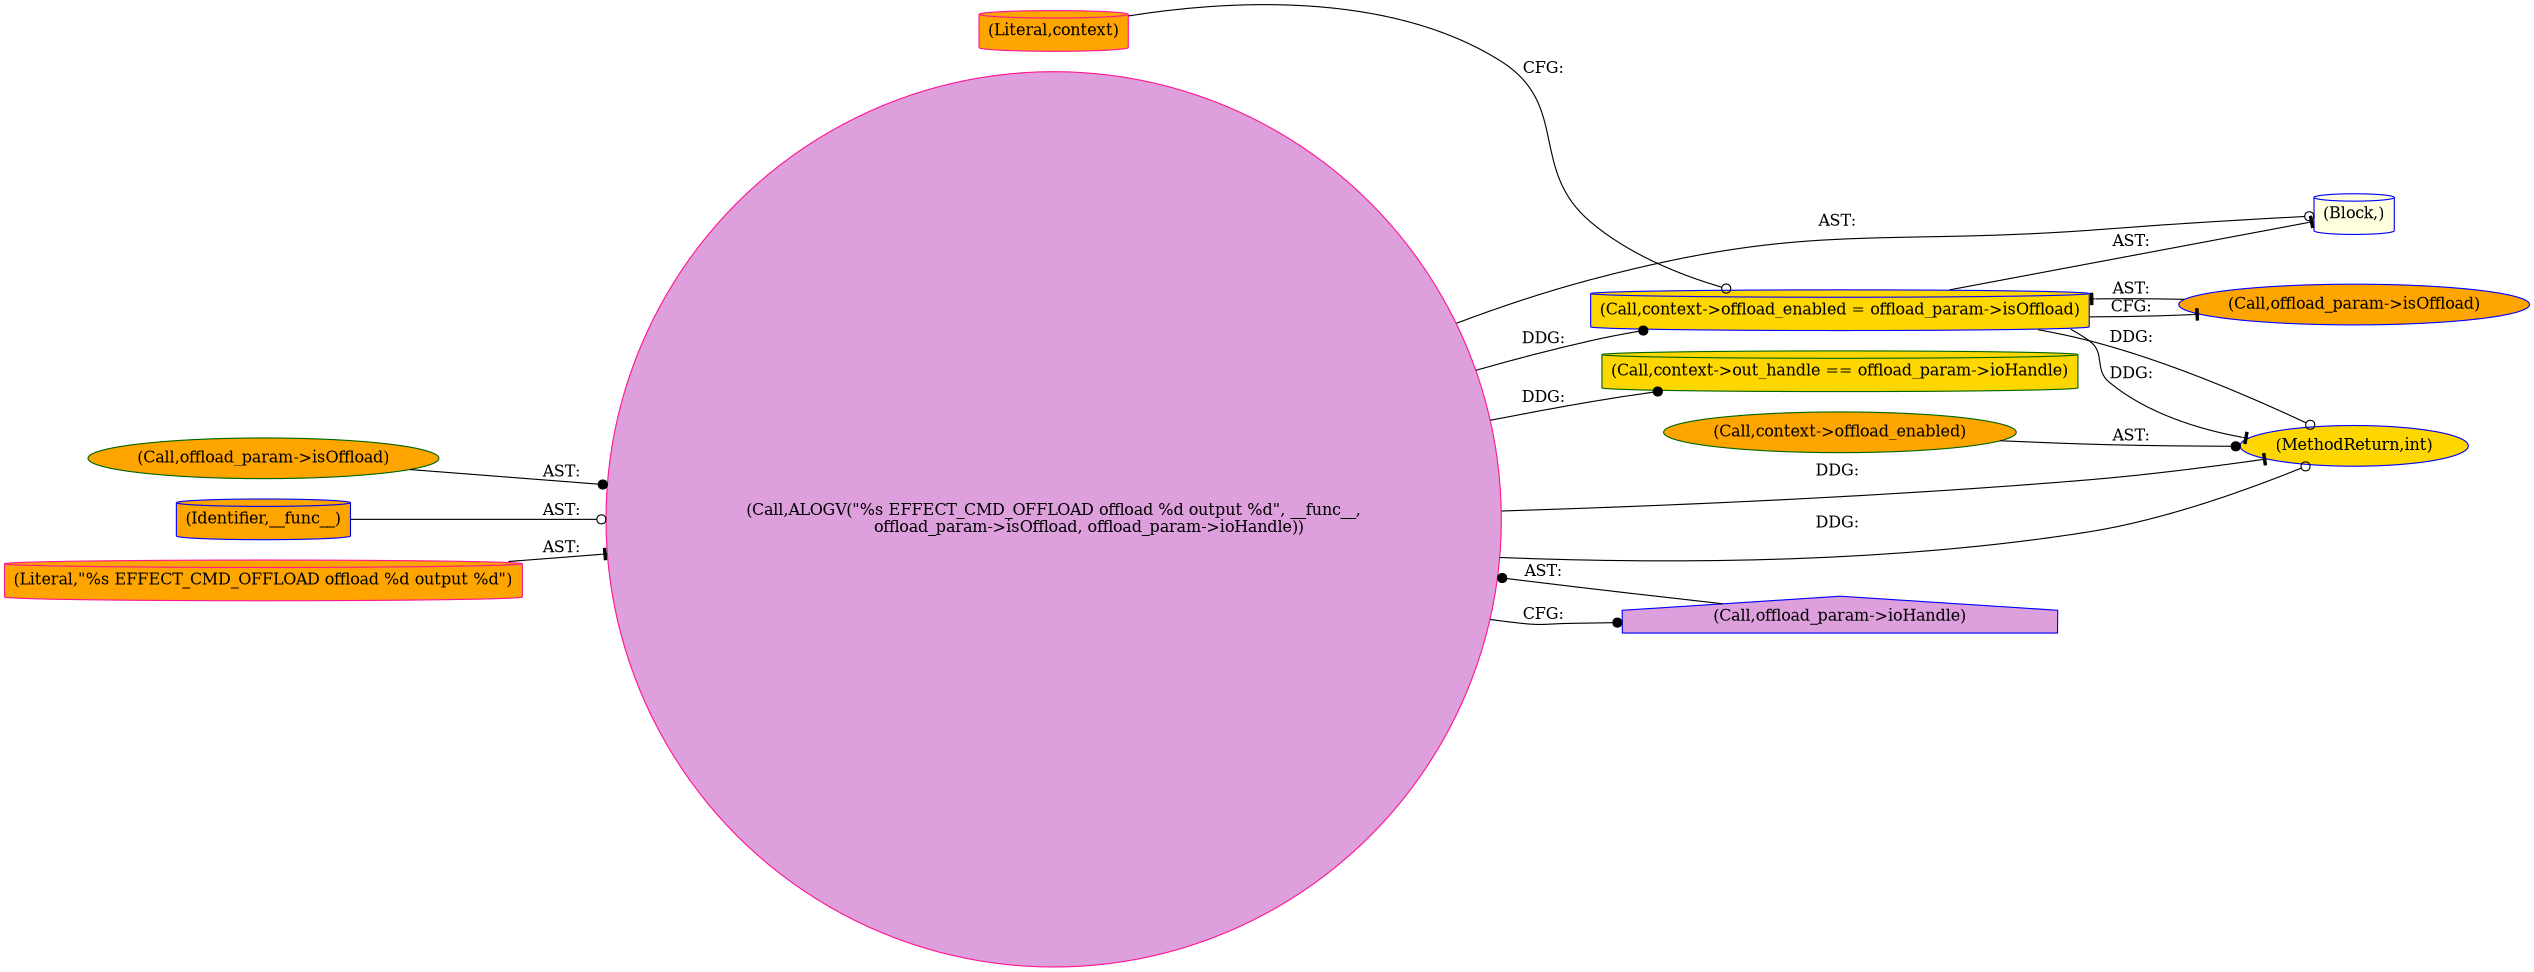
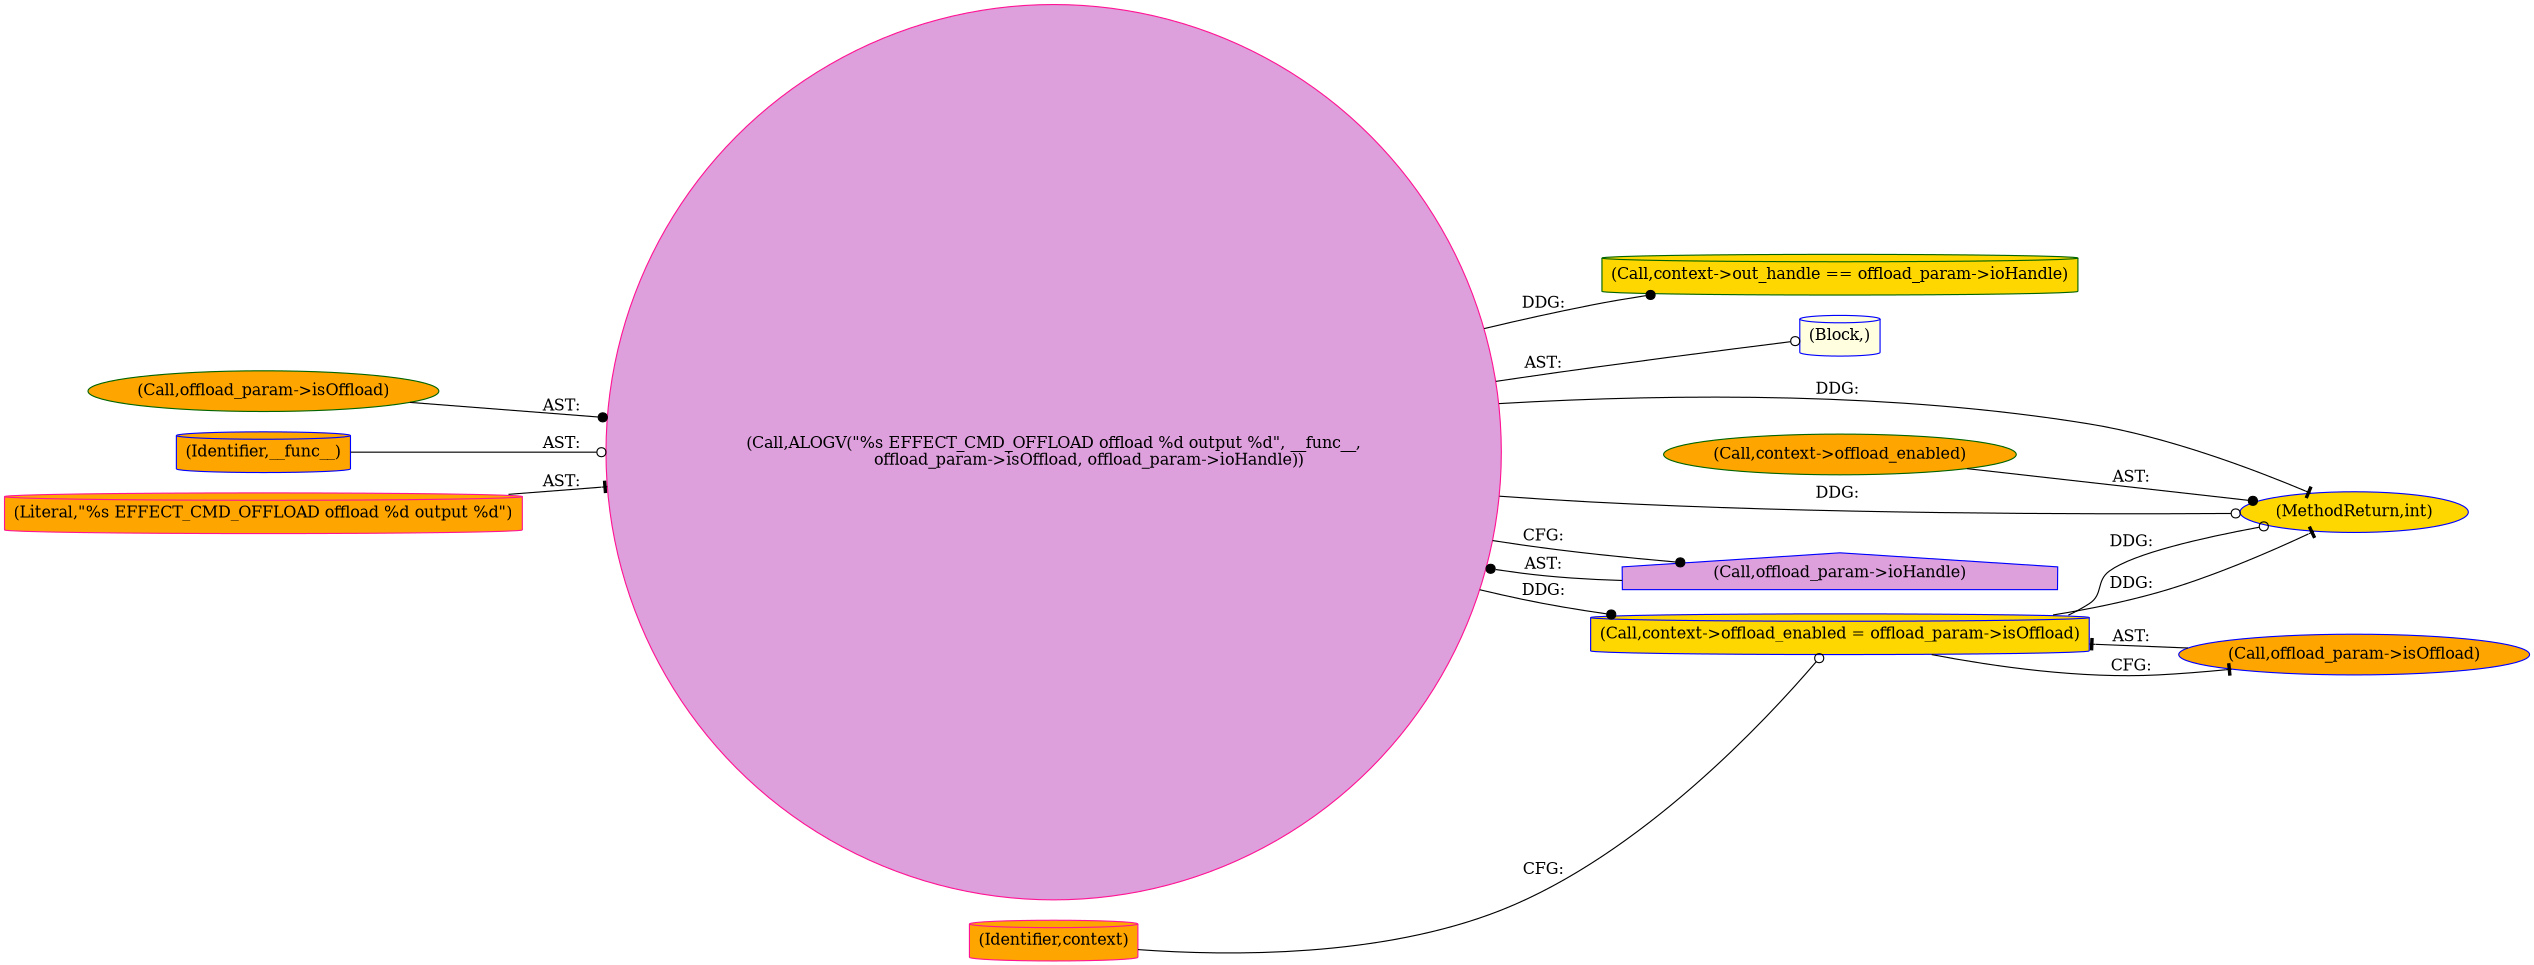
(1054, 31) -> (1054, 941)
(2129, 256) -> none
